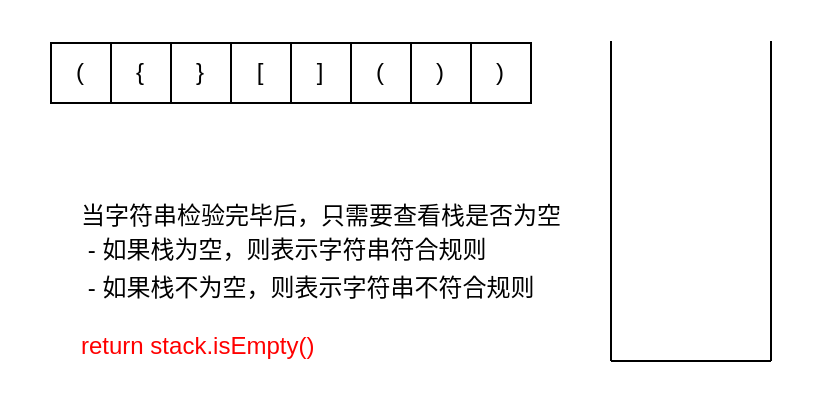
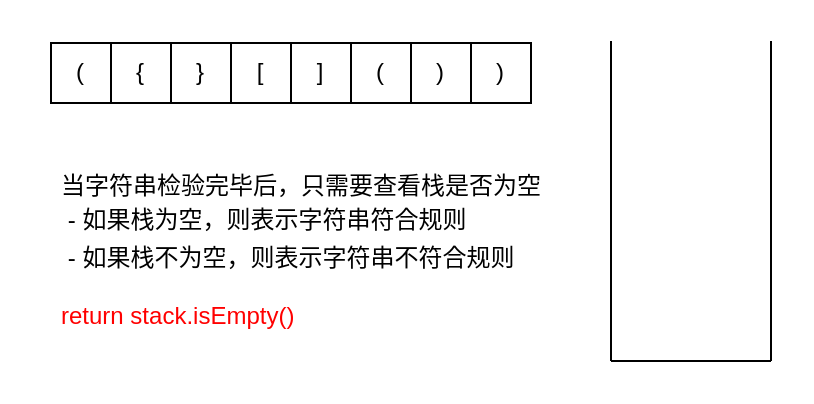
(321, 281) -> (301, 251)
